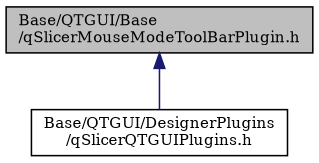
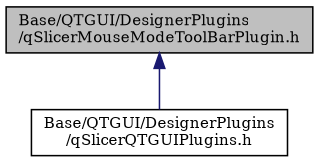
(159, 30) -> (159, 30)
